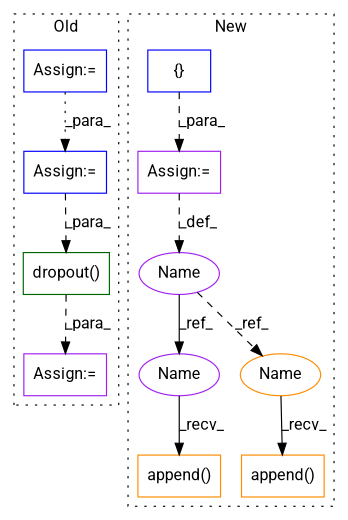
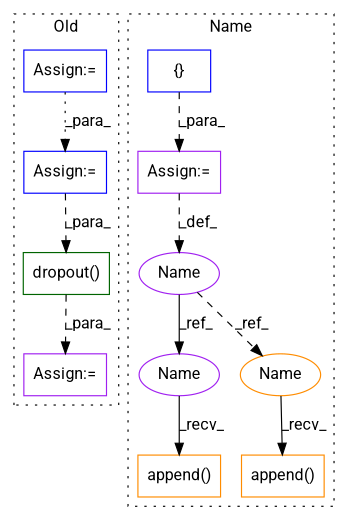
(231, 27) -> (231, 27)
